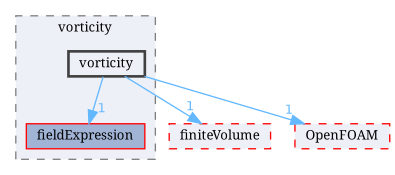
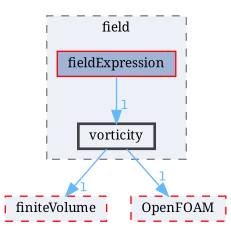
(86, 28) -> (117, 28)
(98, 94) -> (117, 94)
